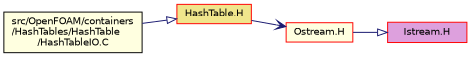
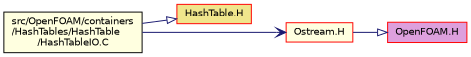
(264, 23) -> (209, 32)
(427, 32) -> (427, 32)
